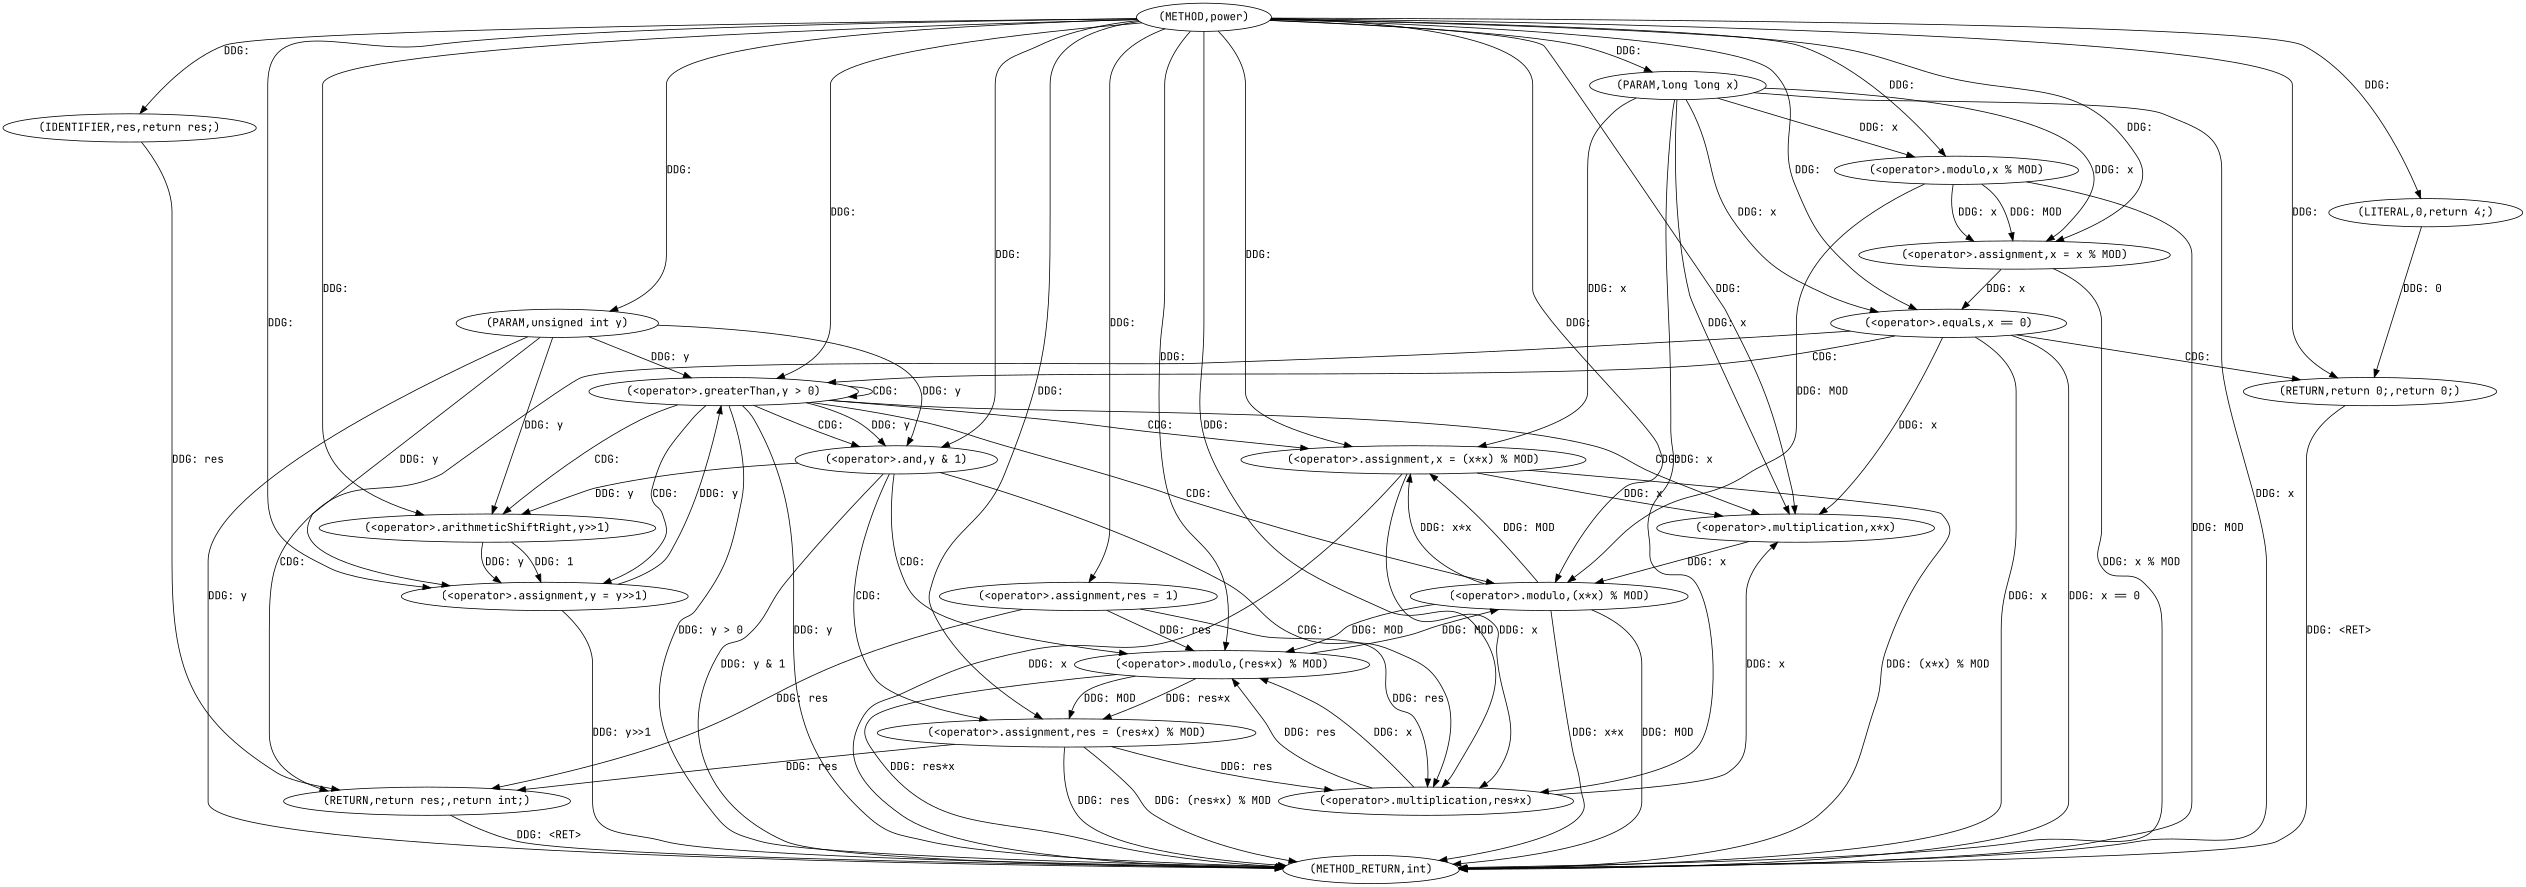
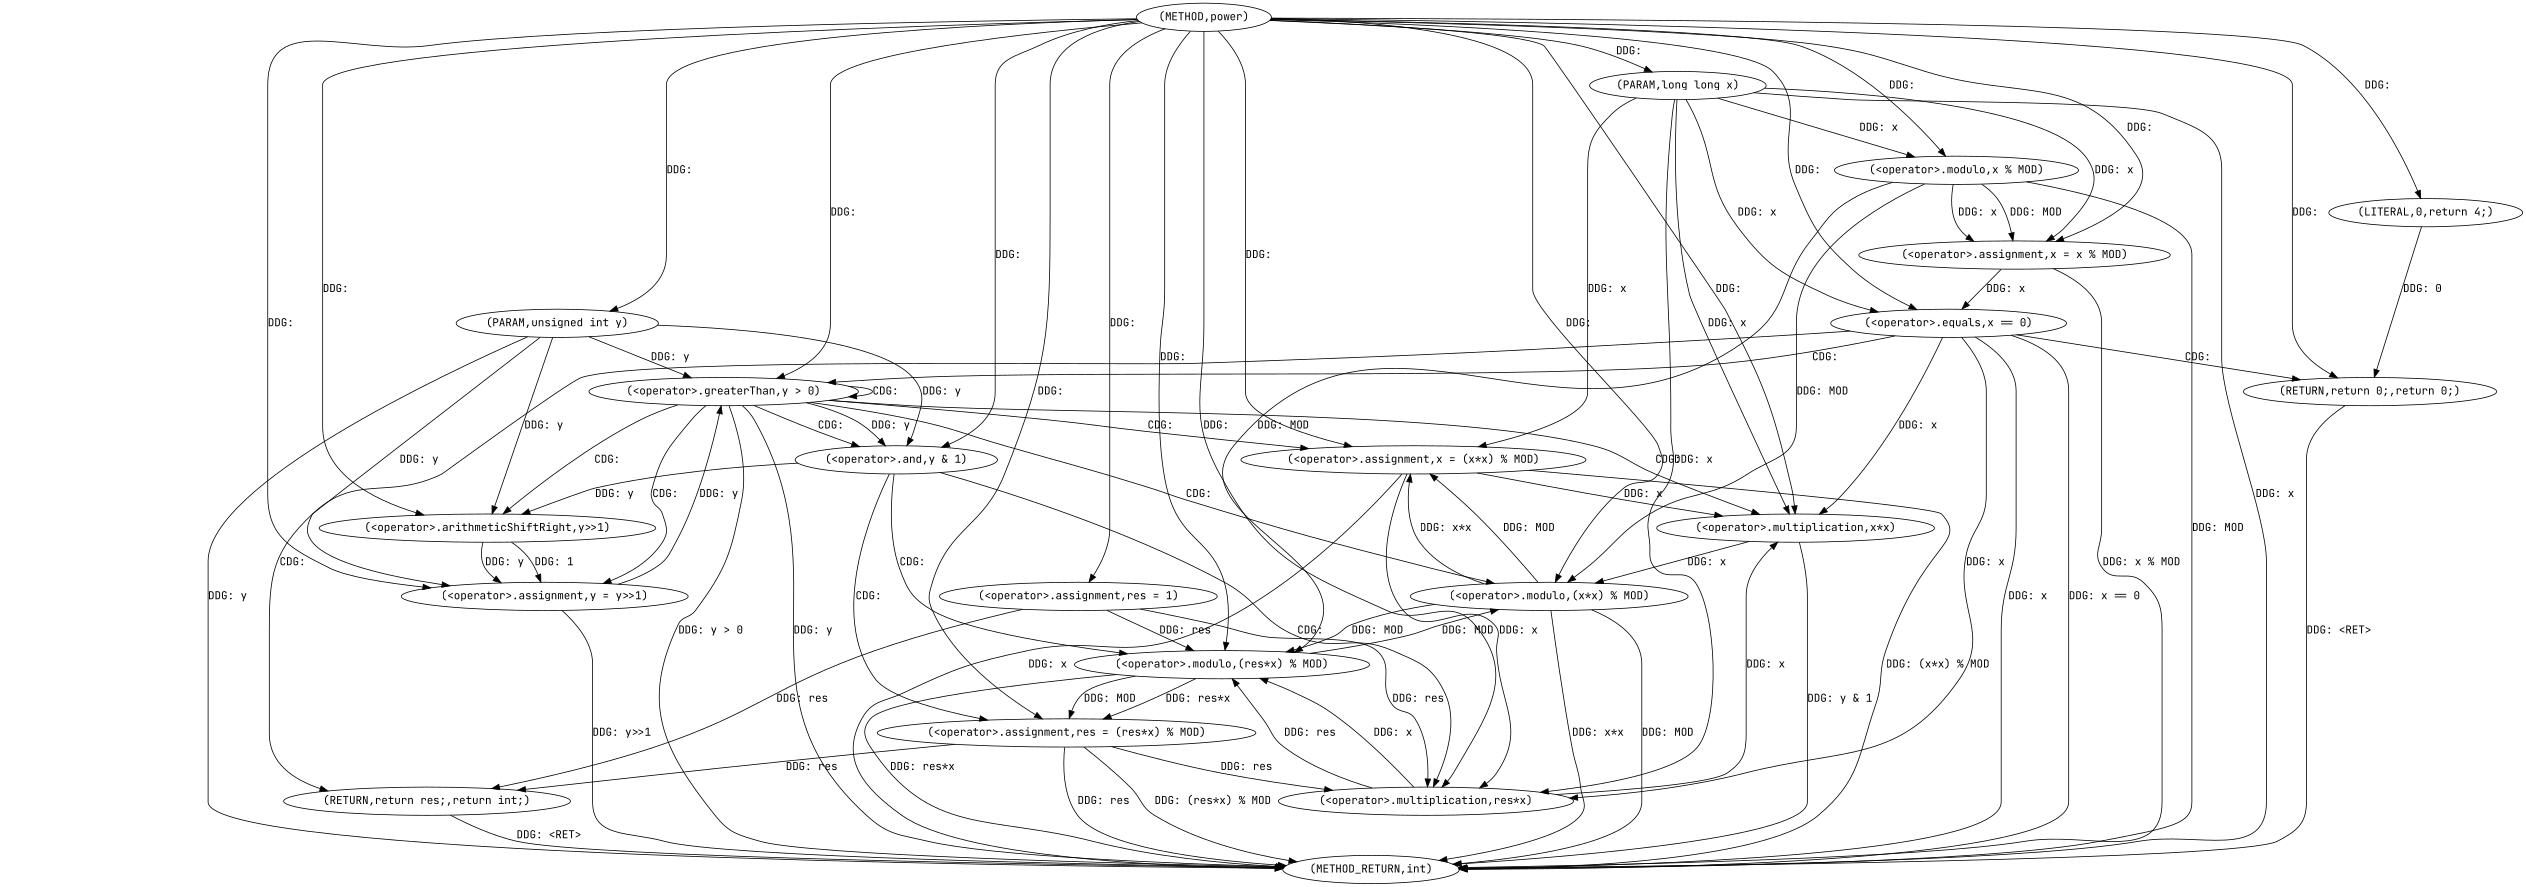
(130, 128) -> none
none -> (1496, 379)
none -> (1942, 701)
(771, 834) -> (1767, 826)
